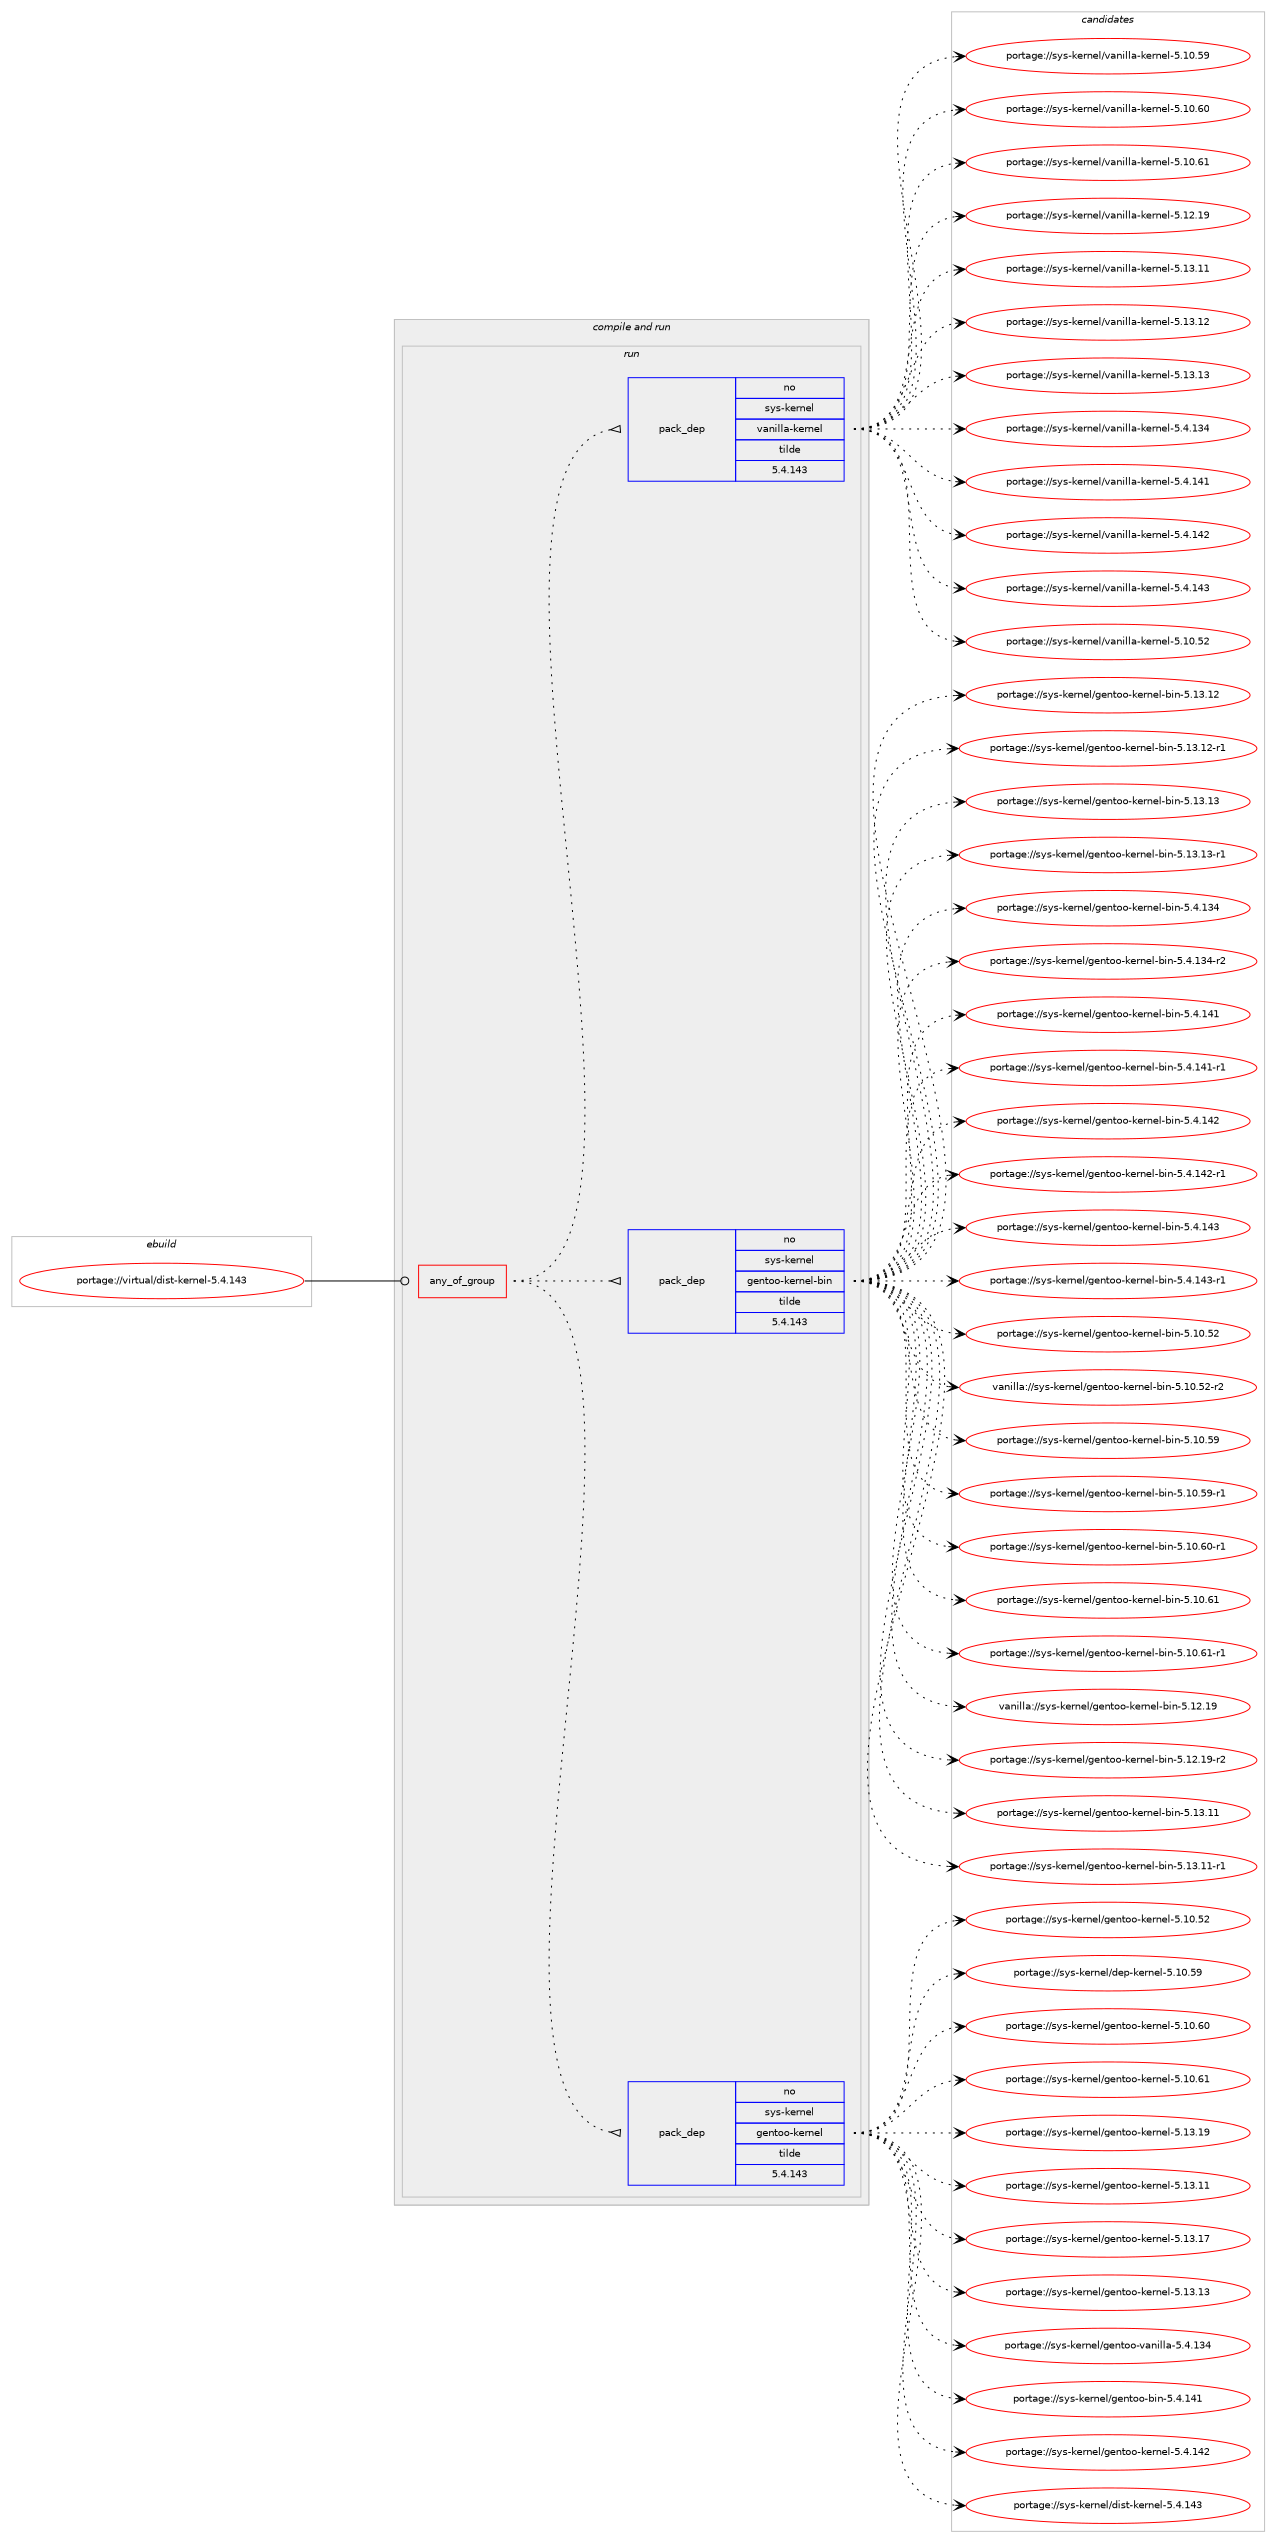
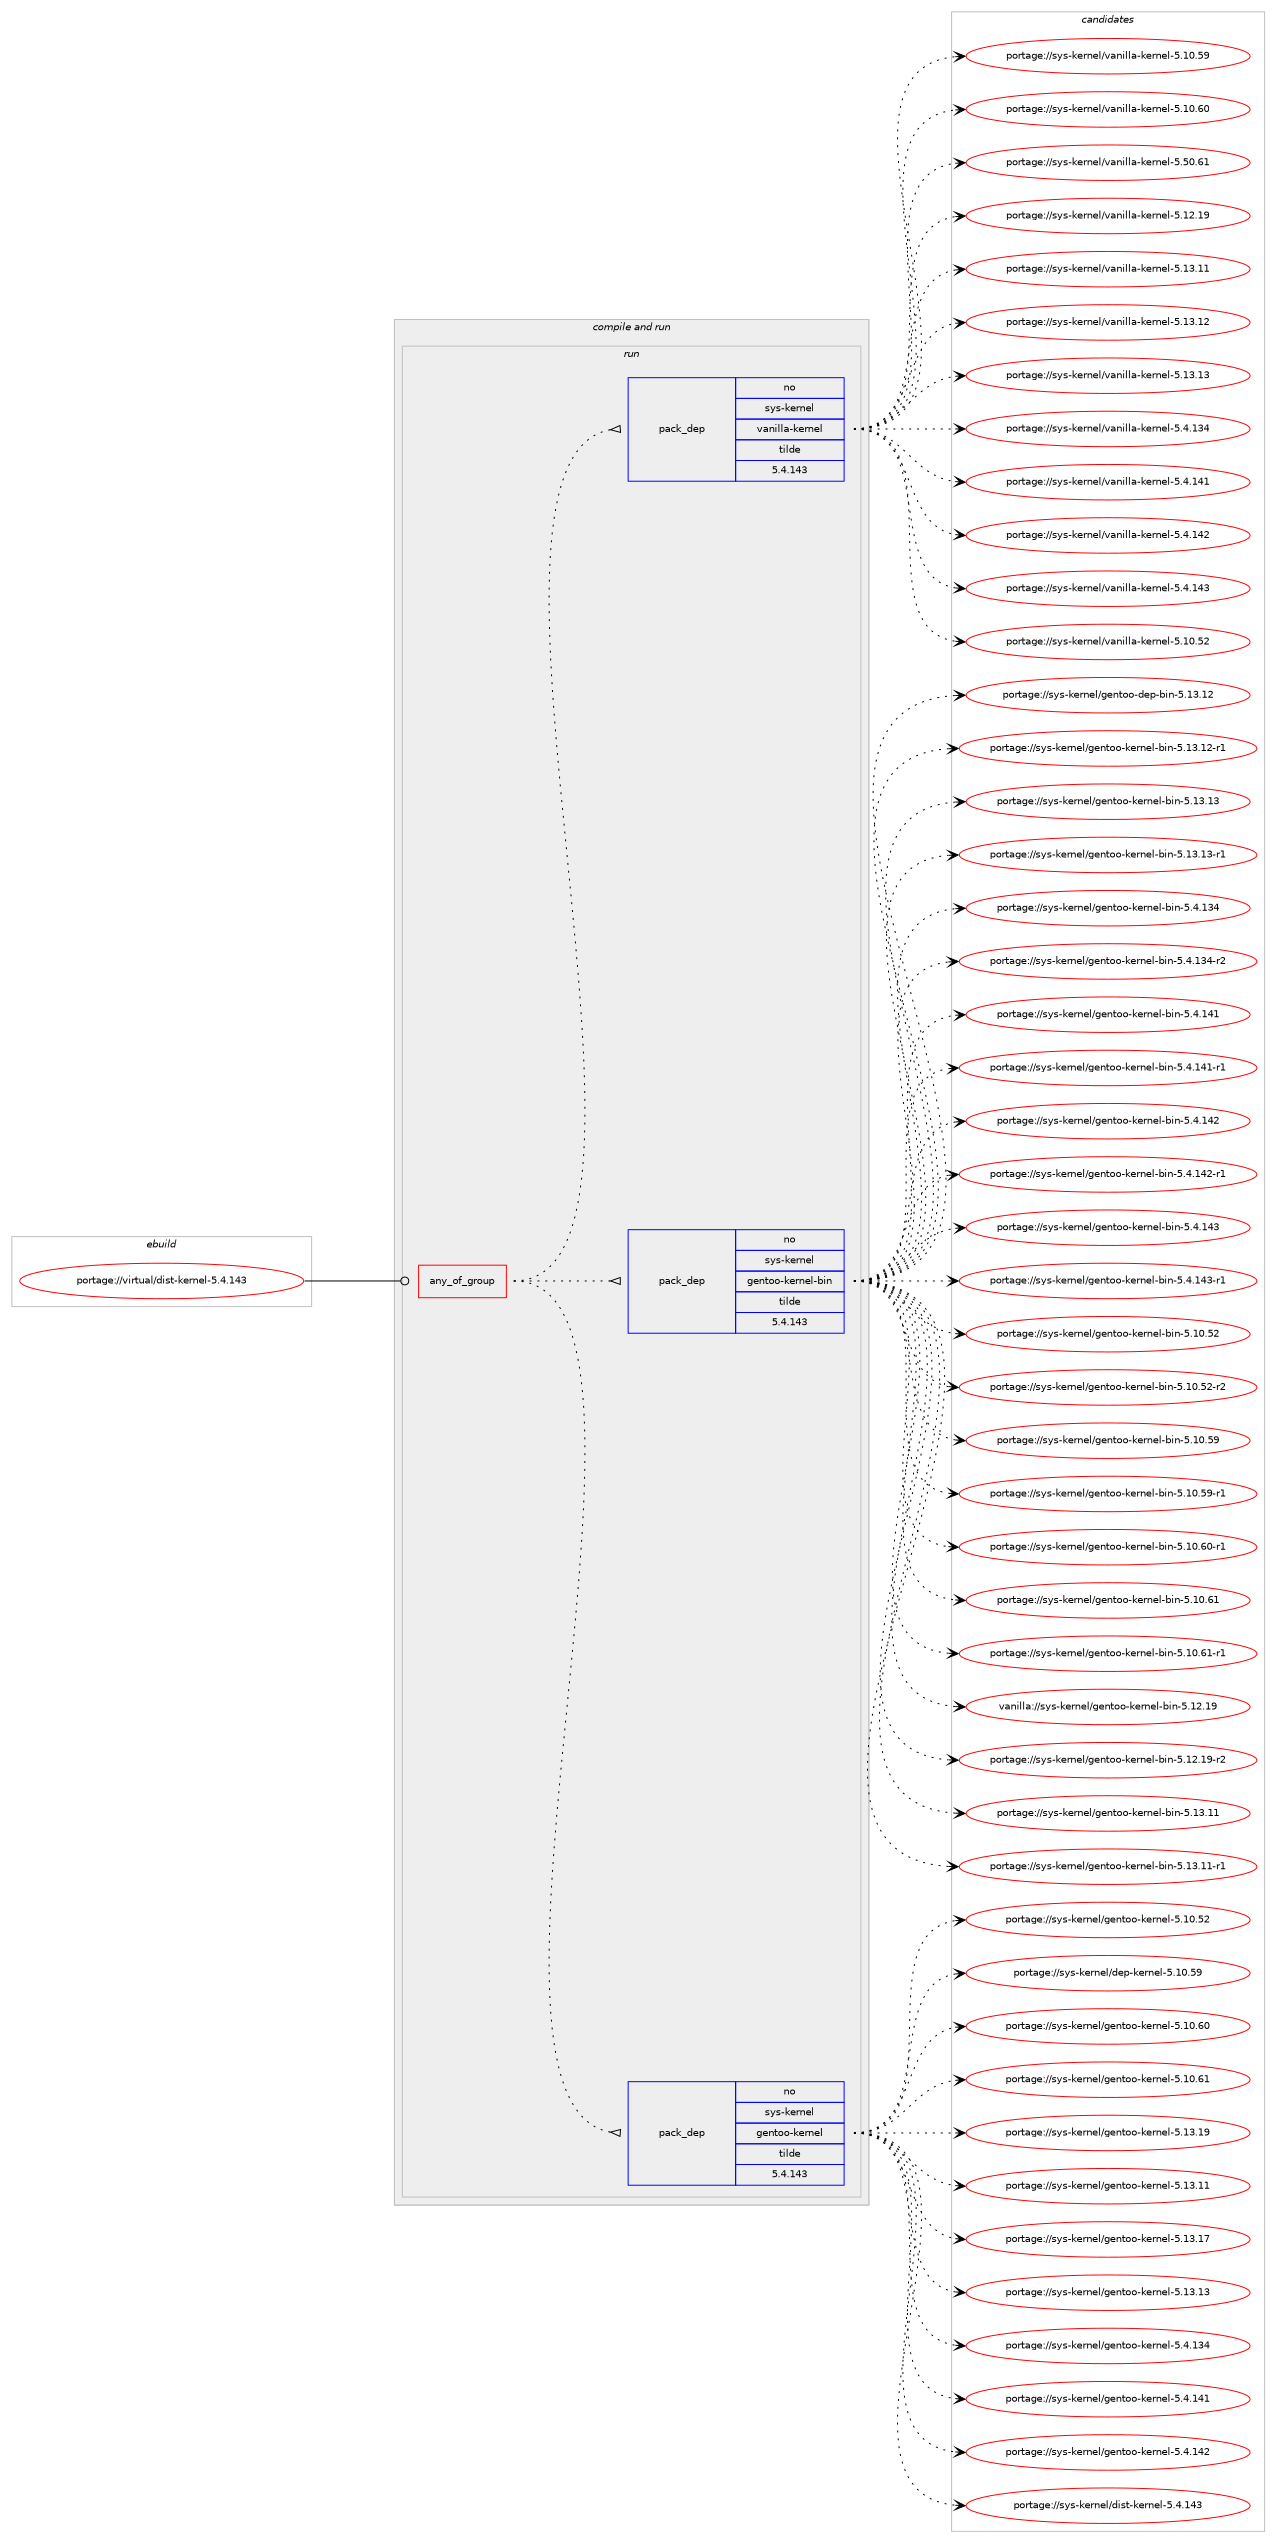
(1108, 163) -> (1108, 163)
(1108, 695) -> (1108, 695)
(1108, 1387) -> (1108, 1387)
(1108, 2346) -> (1108, 2346)
(1108, 2399) -> (1108, 2399)
